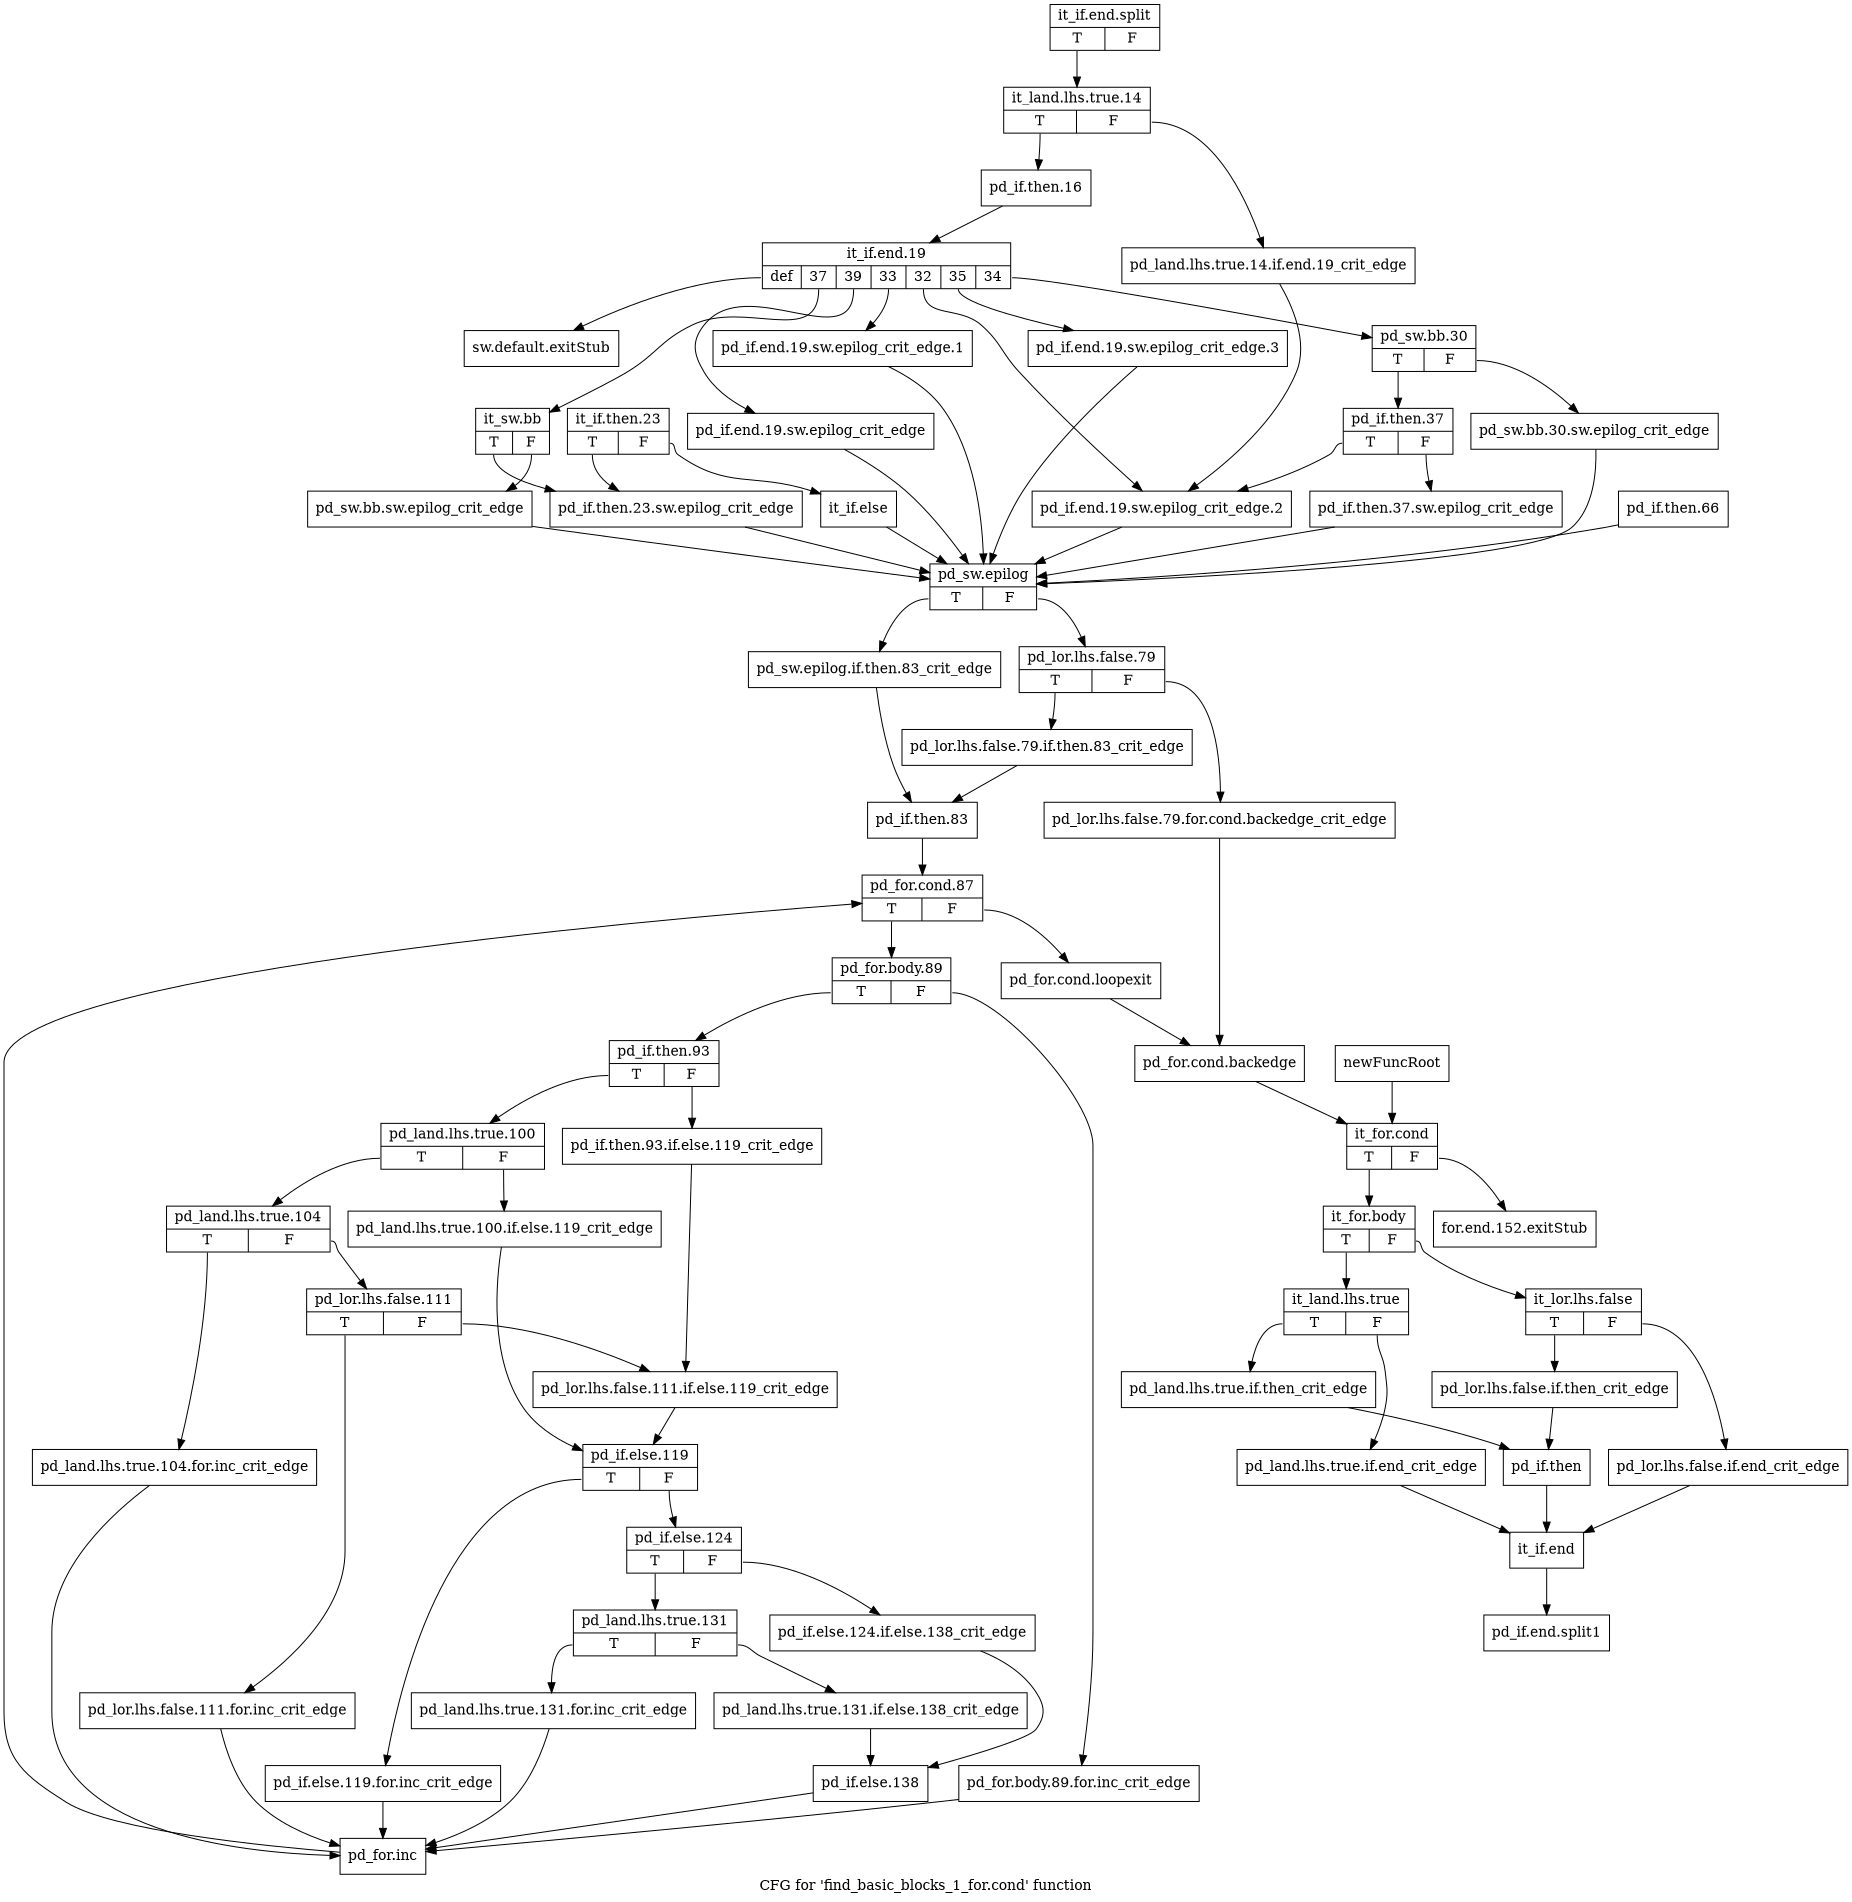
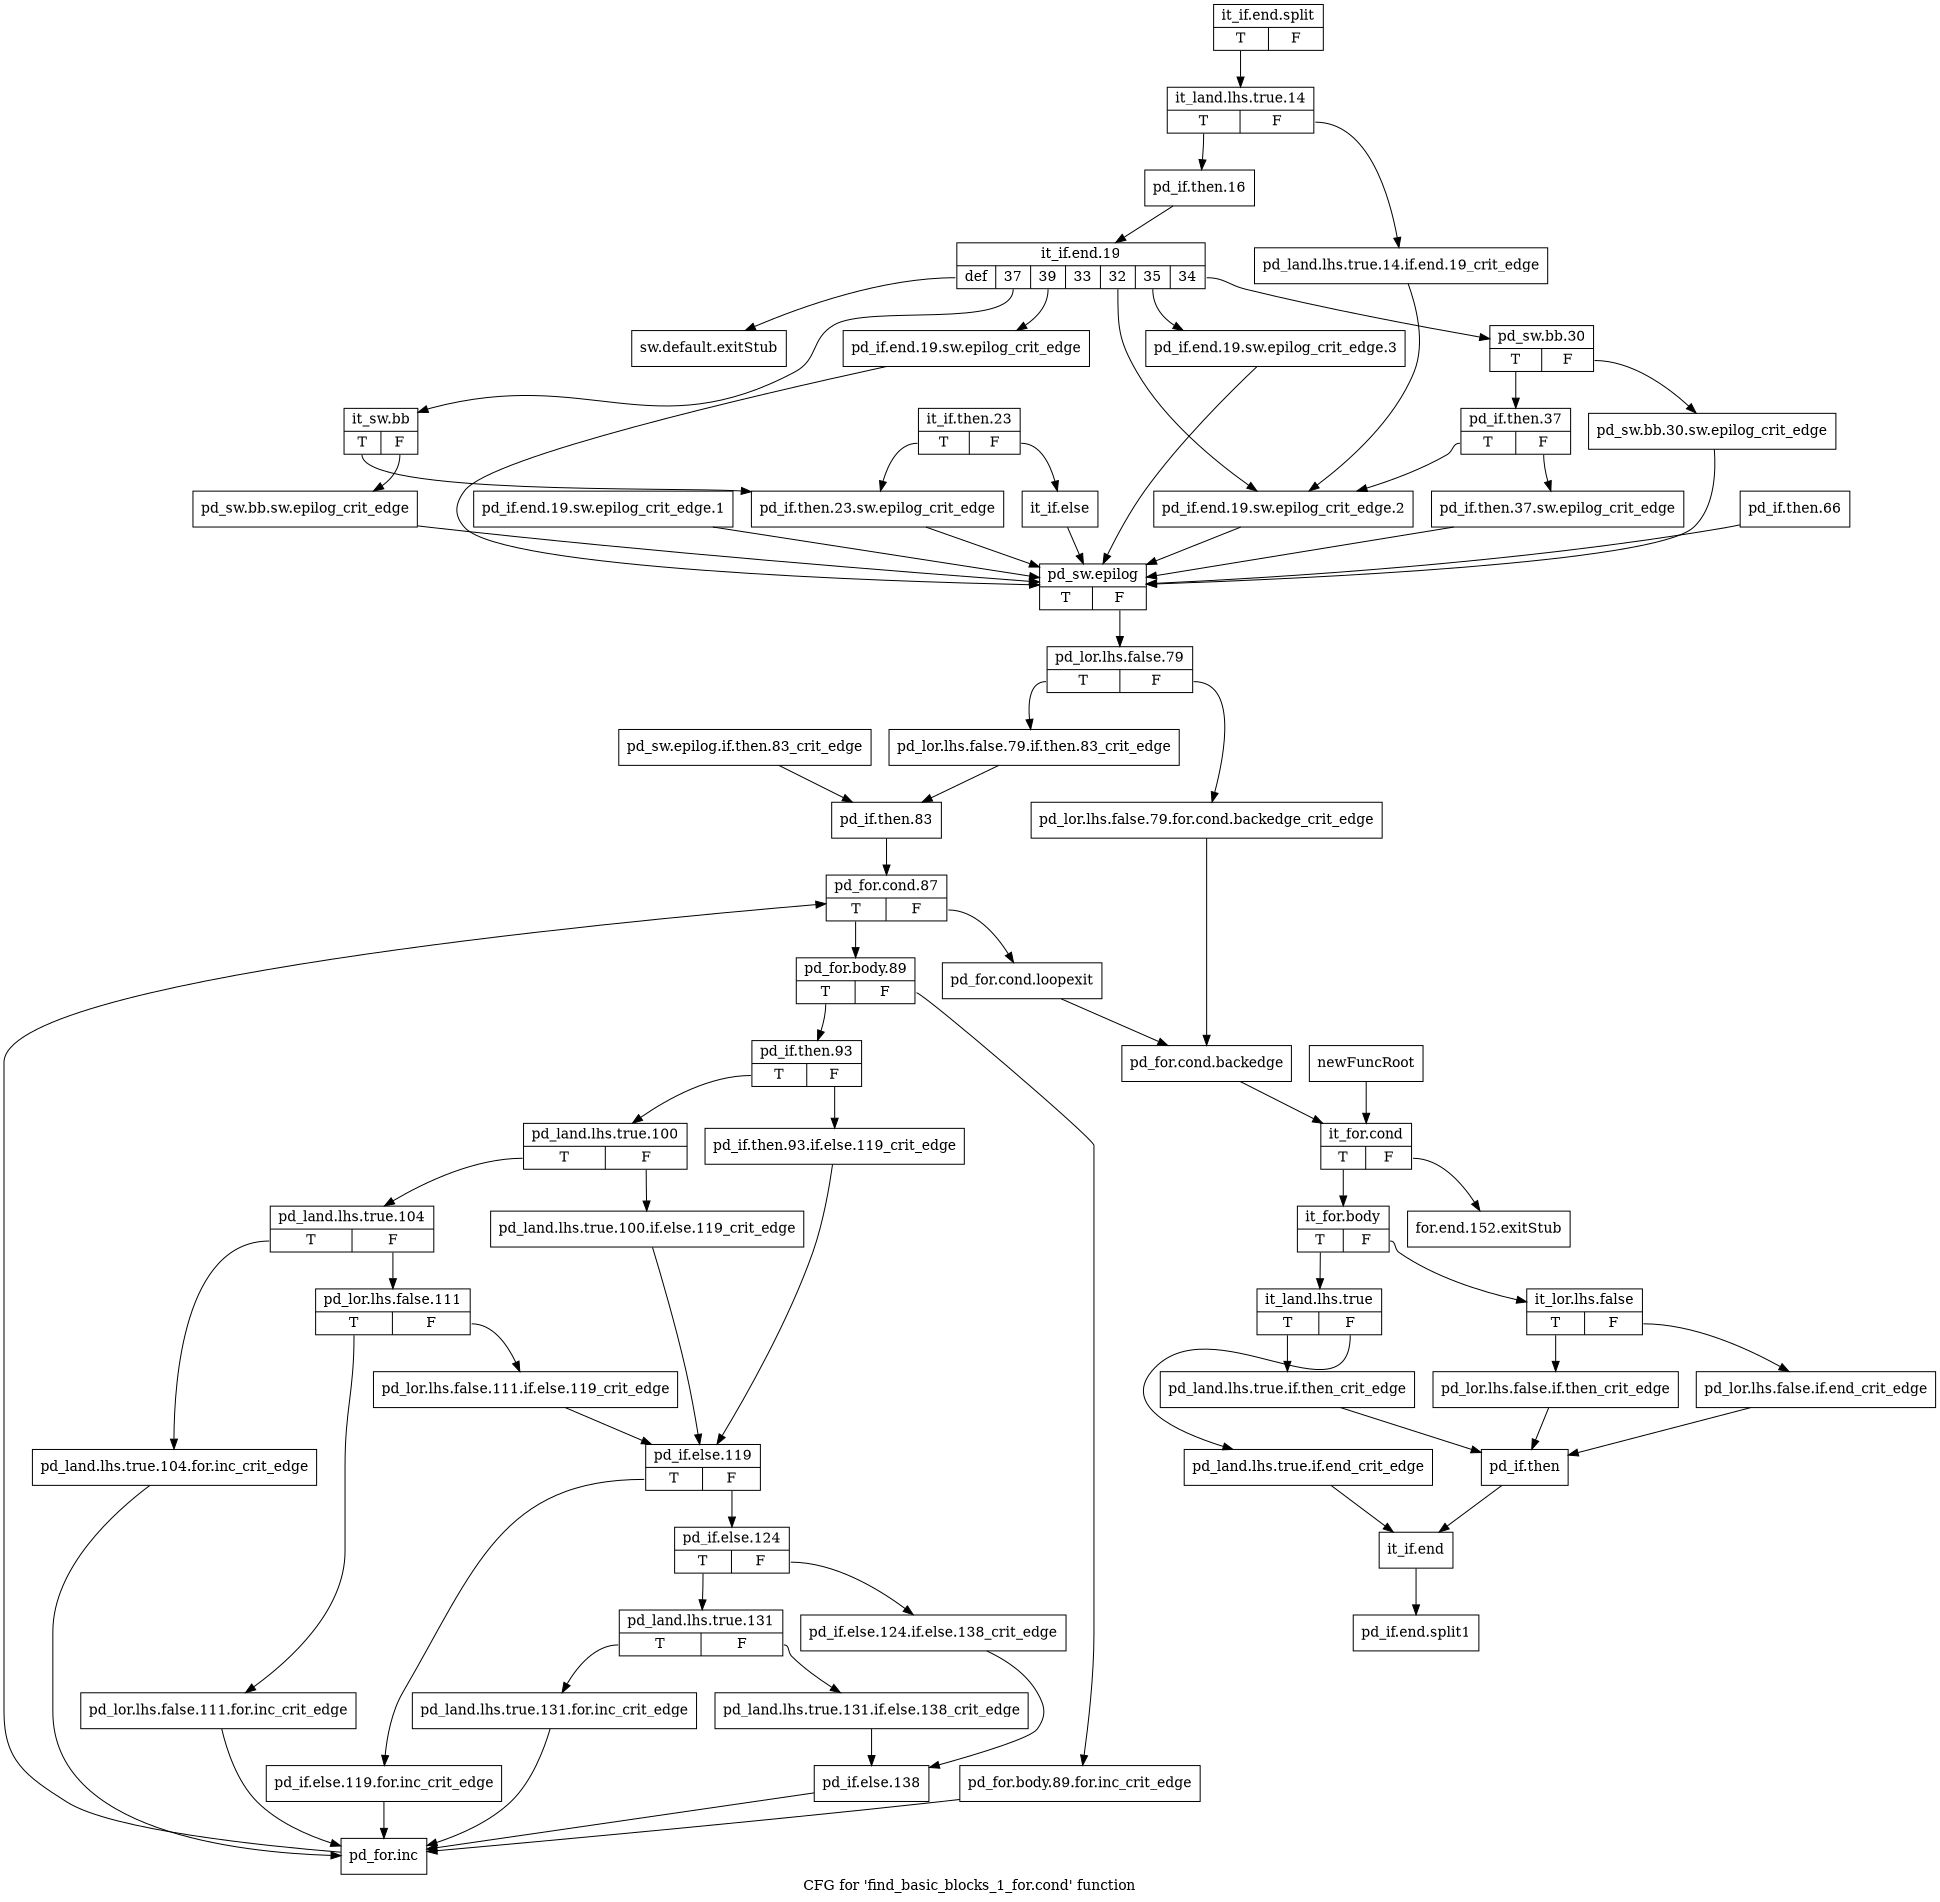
(884, 308) -> none
(900, 614) -> none
(689, 1263) -> (791, 1305)
(1641, 1507) -> (1664, 1430)
